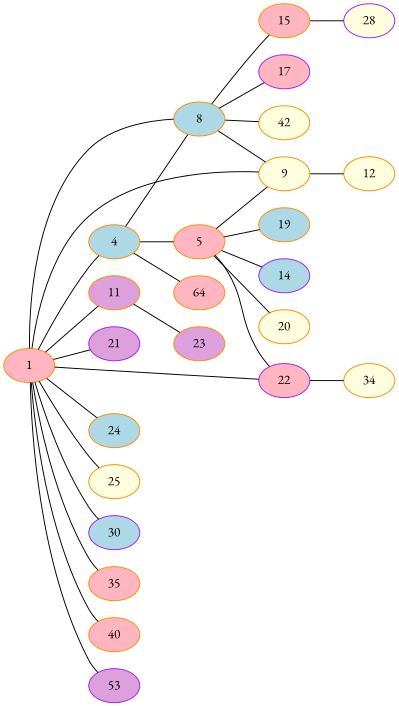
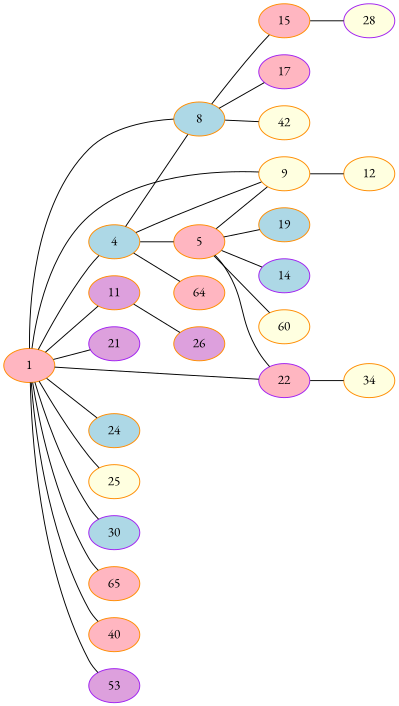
(242, 146) -> (198, 206)
(284, 327) -> (284, 327)
(199, 344) -> (199, 344)
(114, 584) -> (114, 584)
